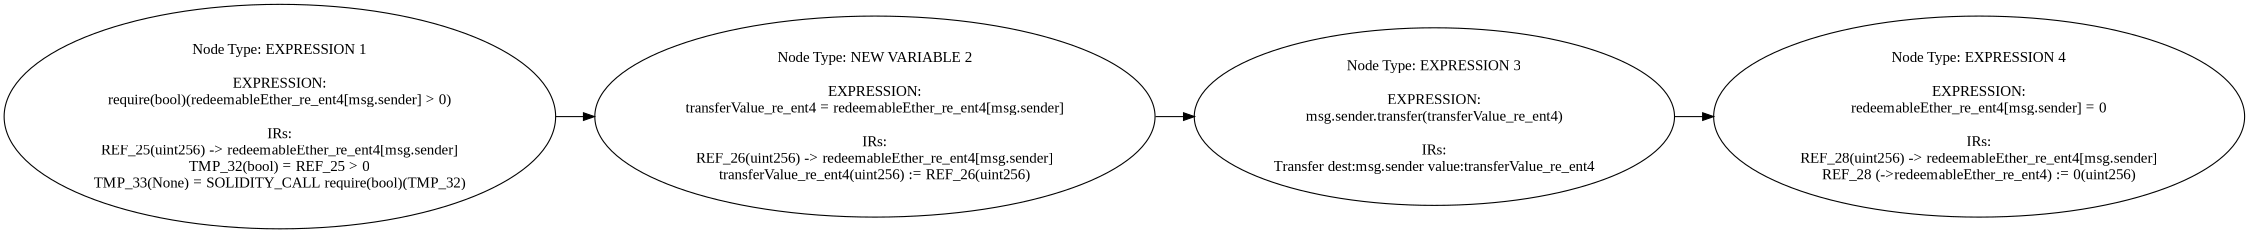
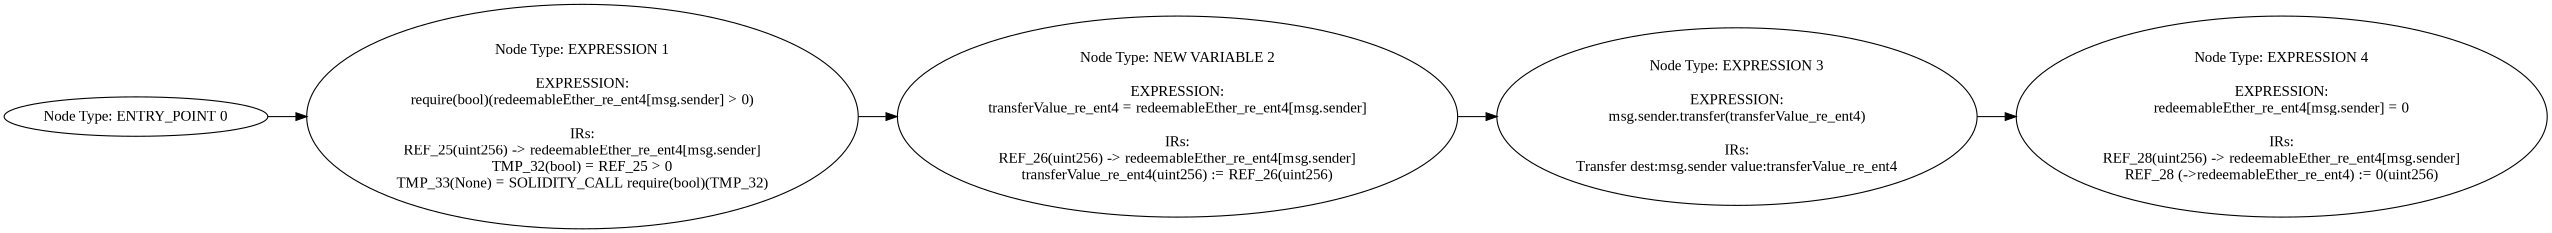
none -> (136, 117)
